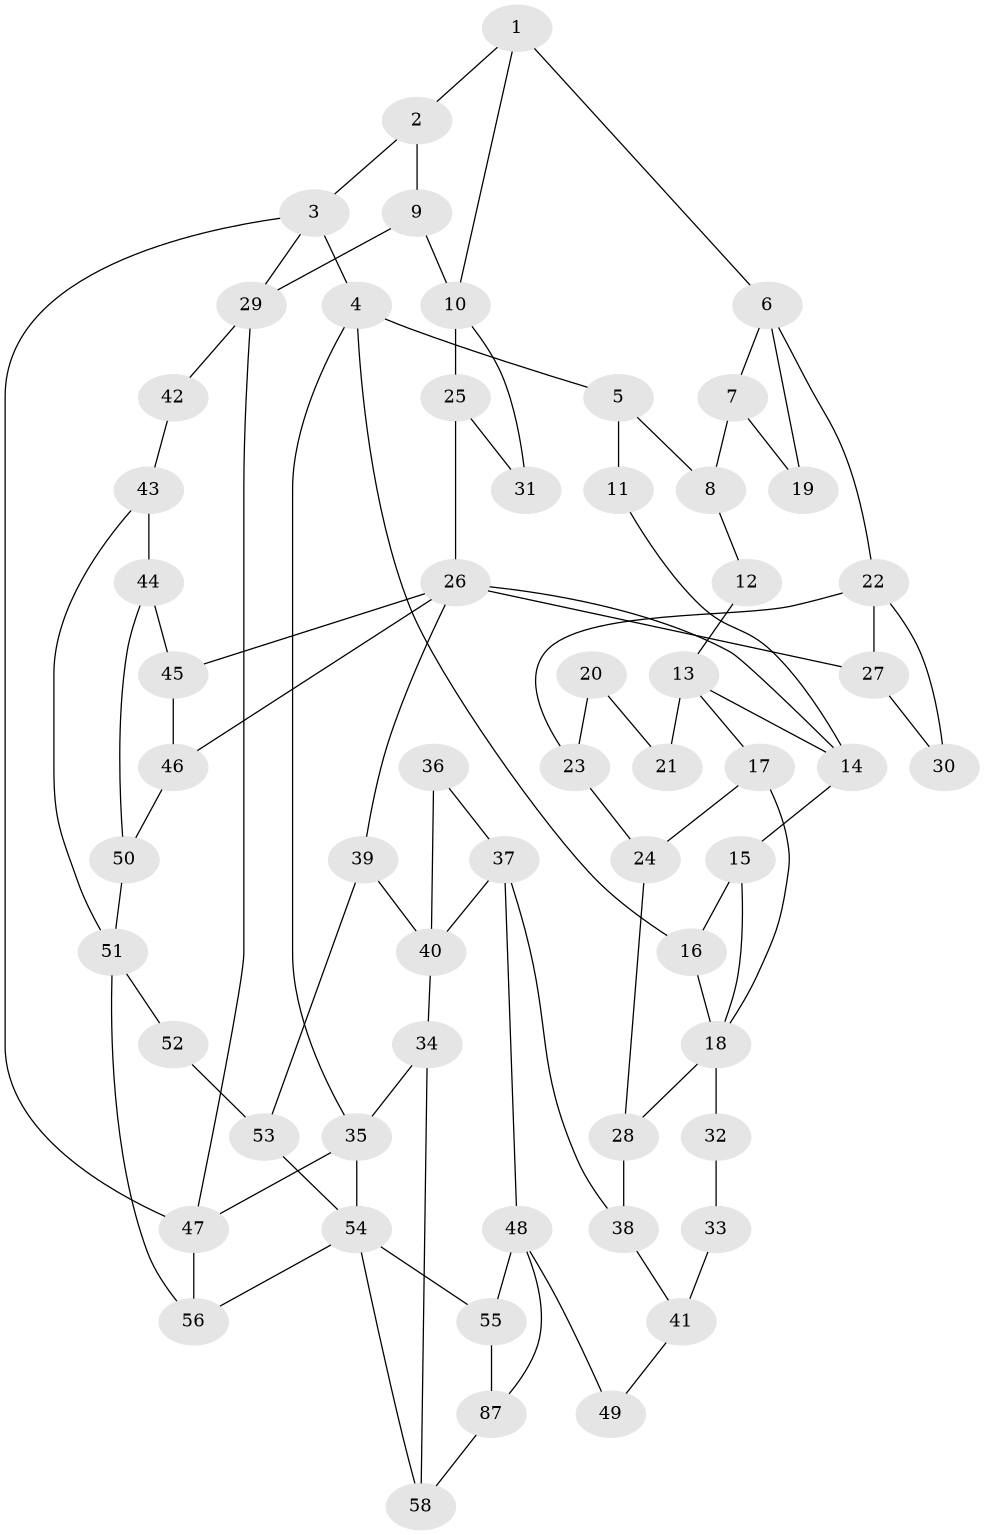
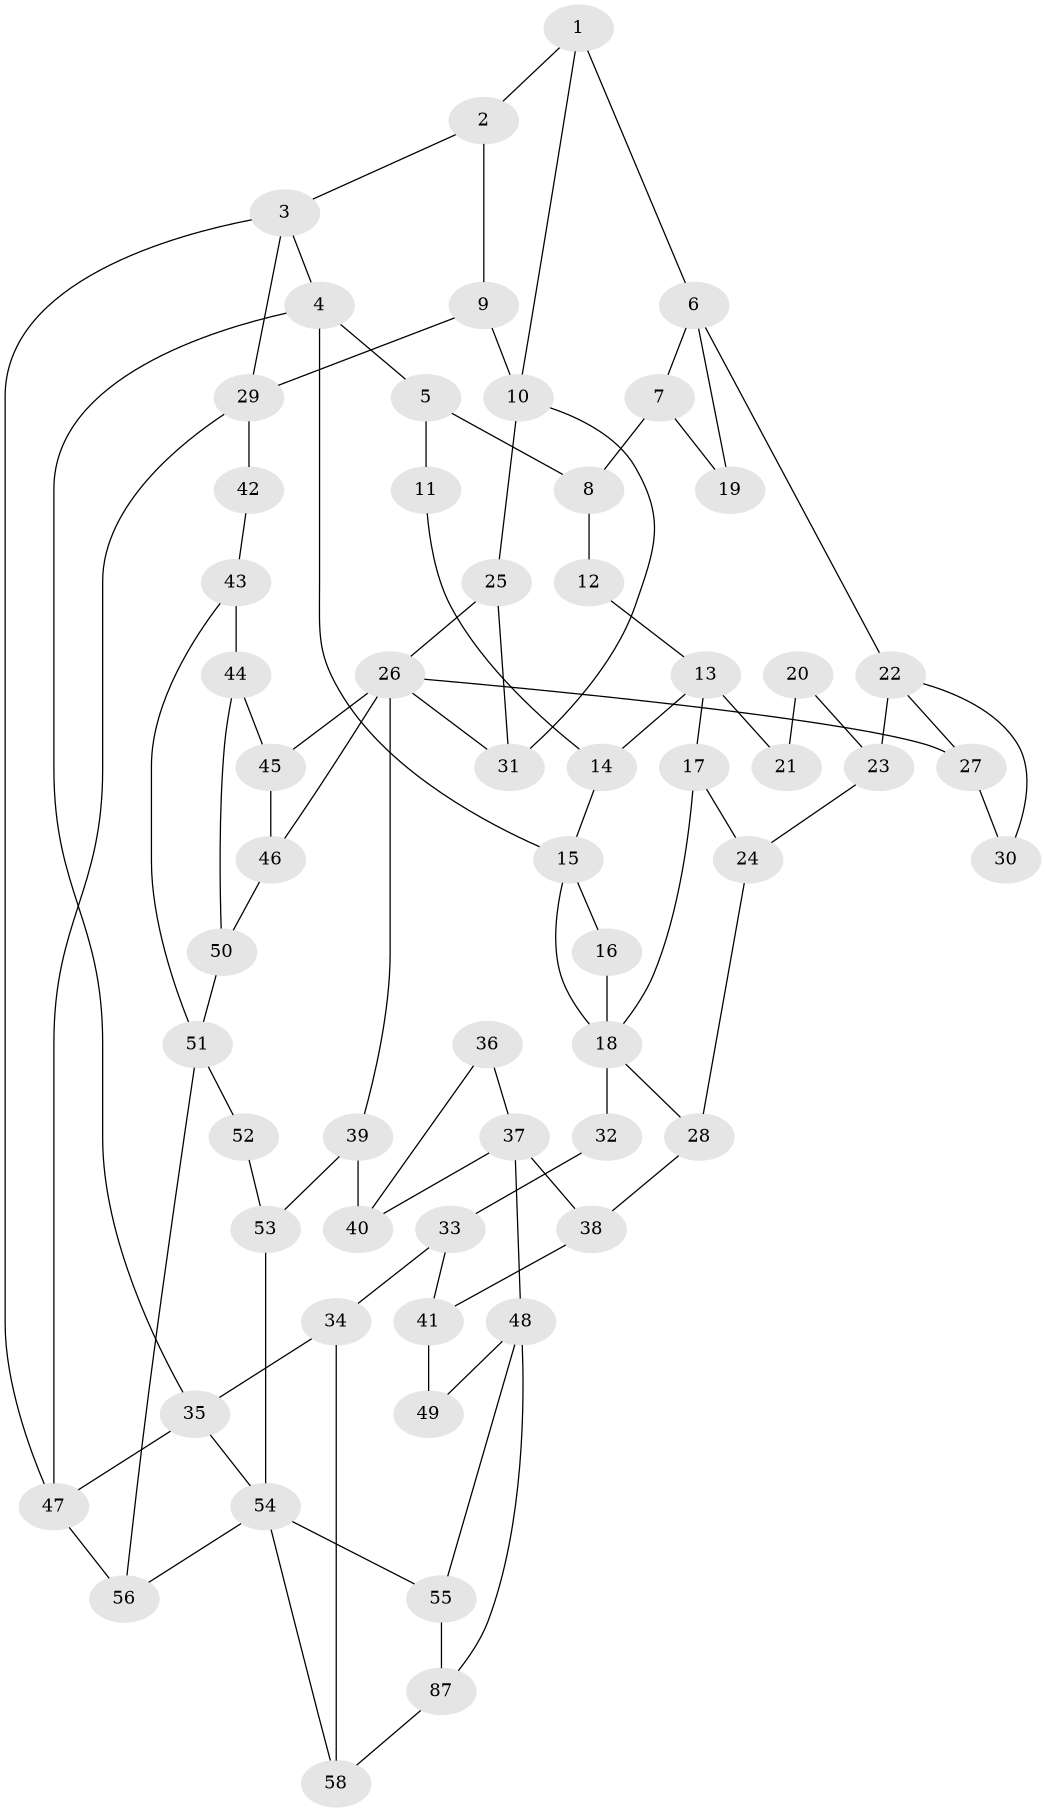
(624, 612) -> (450, 721)
(441, 668) -> (321, 640)
(429, 999) -> (393, 1276)
